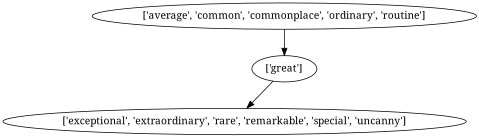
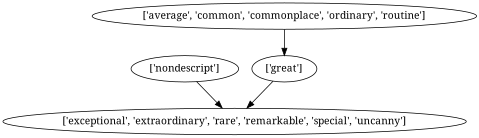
none -> (185, 69)
